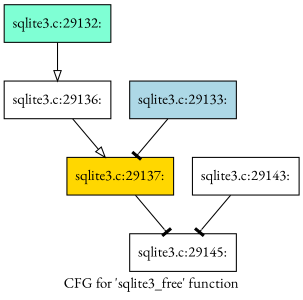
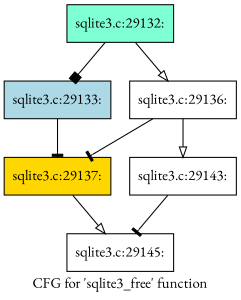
none -> (92, 58)
none -> (183, 133)
(86, 134) -> (123, 137)
(150, 212) -> (86, 210)
